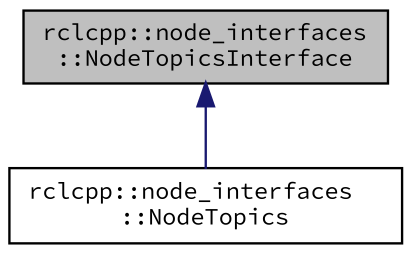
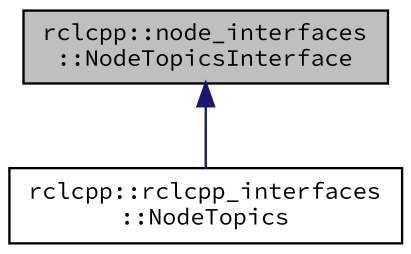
(206, 206) -> (206, 206)
